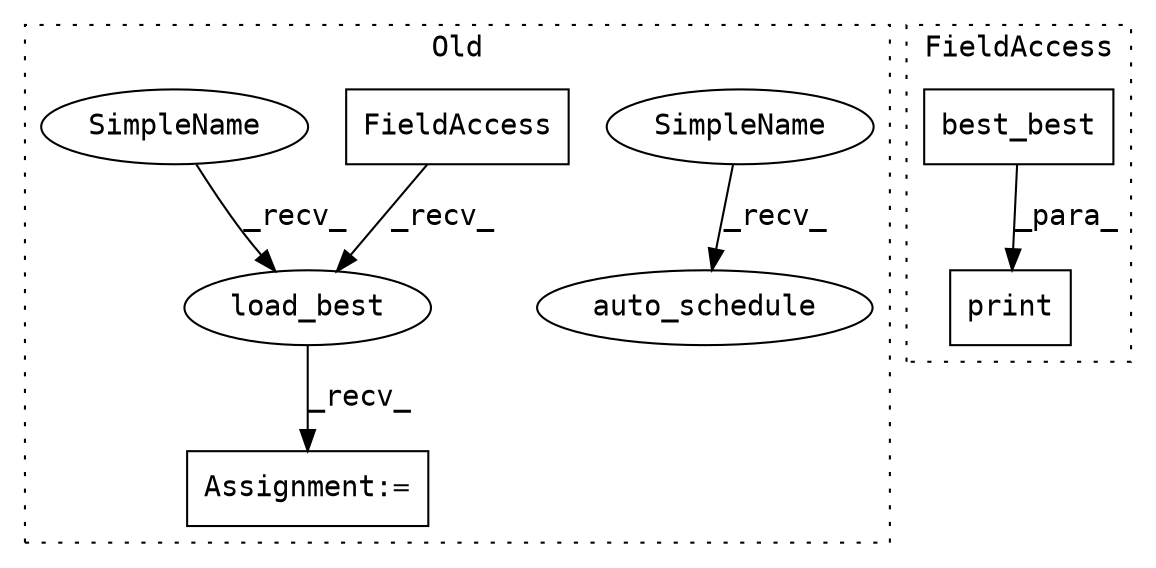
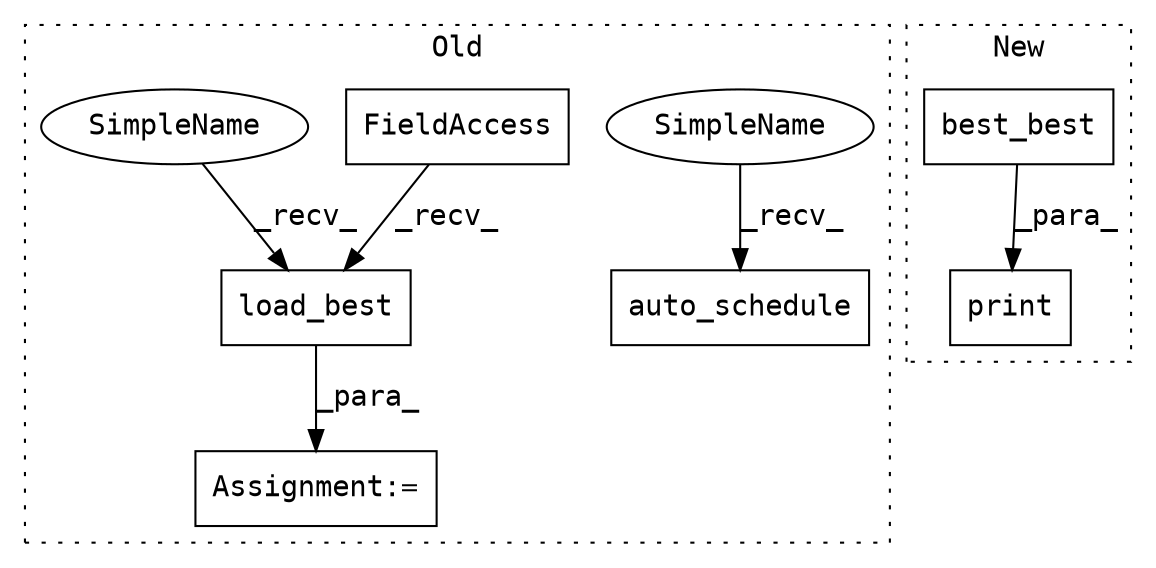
(1019, 49) -> (1019, 49)
(308, 308) -> (316, 308)
(705, 308) -> (740, 308)
(360, 398) -> (368, 398)
